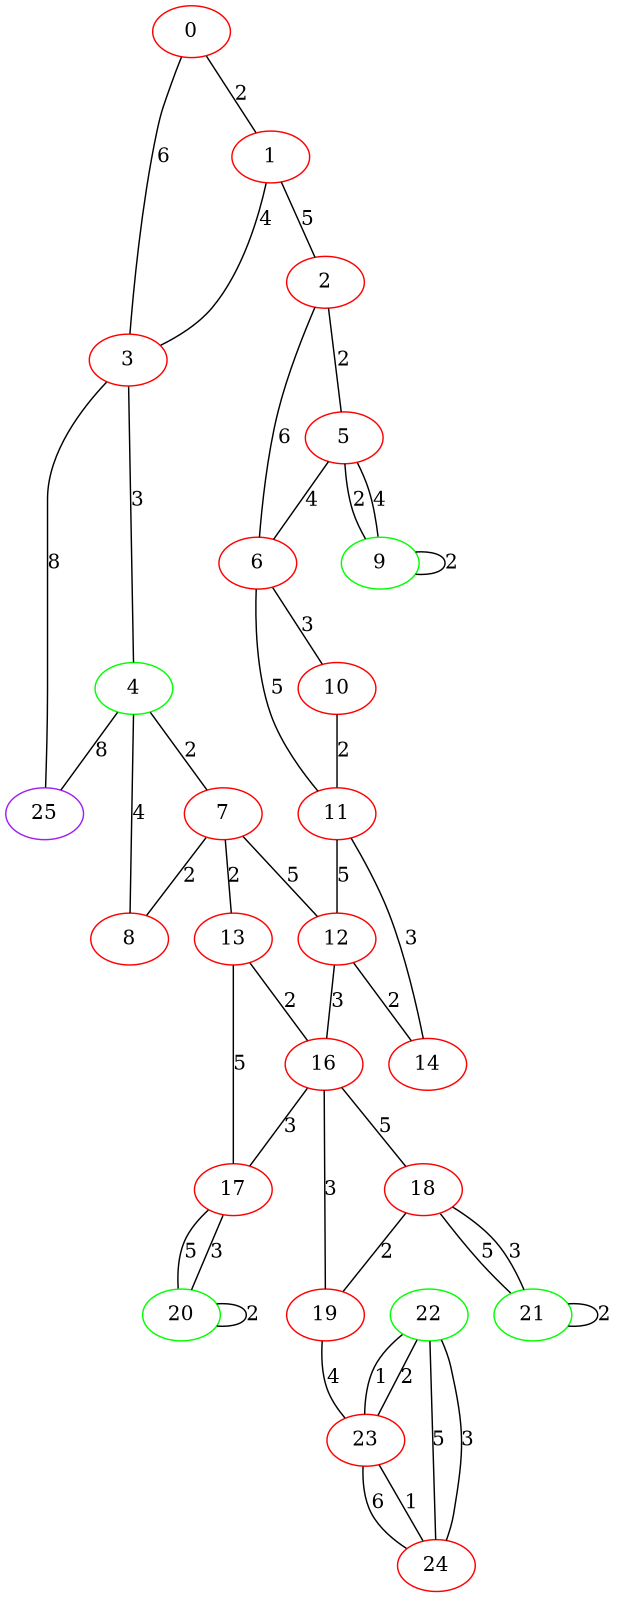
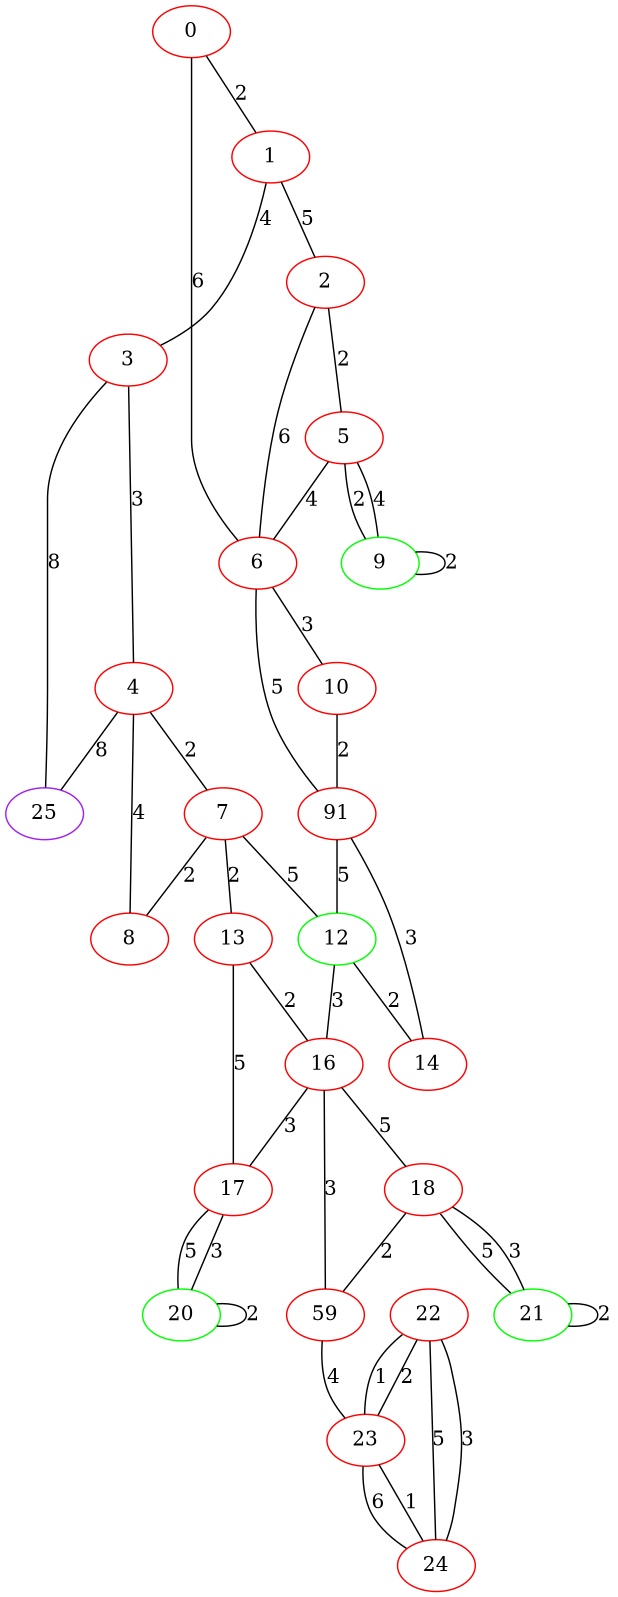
(146, 193) -> (192, 305)
(134, 688) -> (134, 688)
(337, 814) -> (337, 814)
(337, 939) -> (337, 939)
(326, 1315) -> (326, 1315)
(429, 1315) -> (429, 1315)
